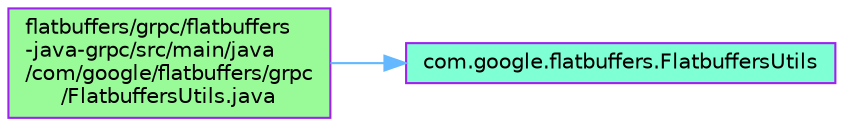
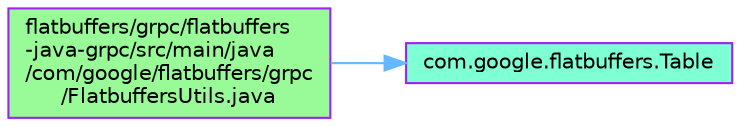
(621, 63) -> (569, 63)
